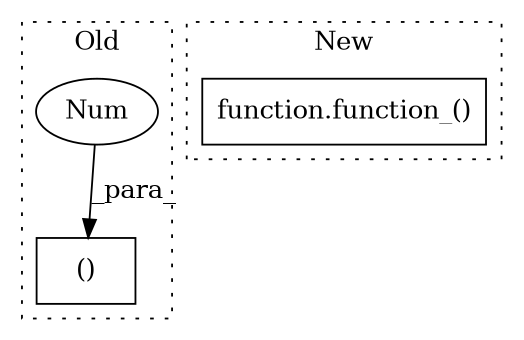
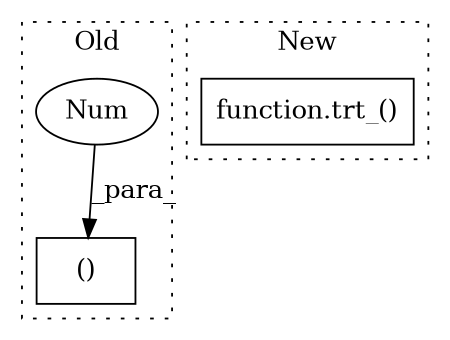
(344, 112) -> (308, 112)
